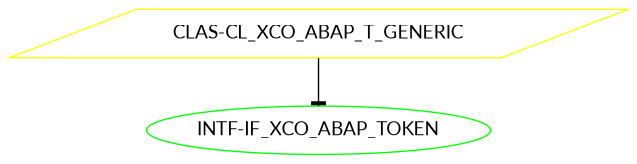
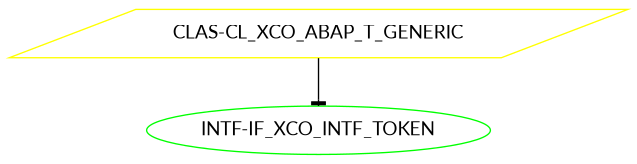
(319, 130) -> (319, 130)
